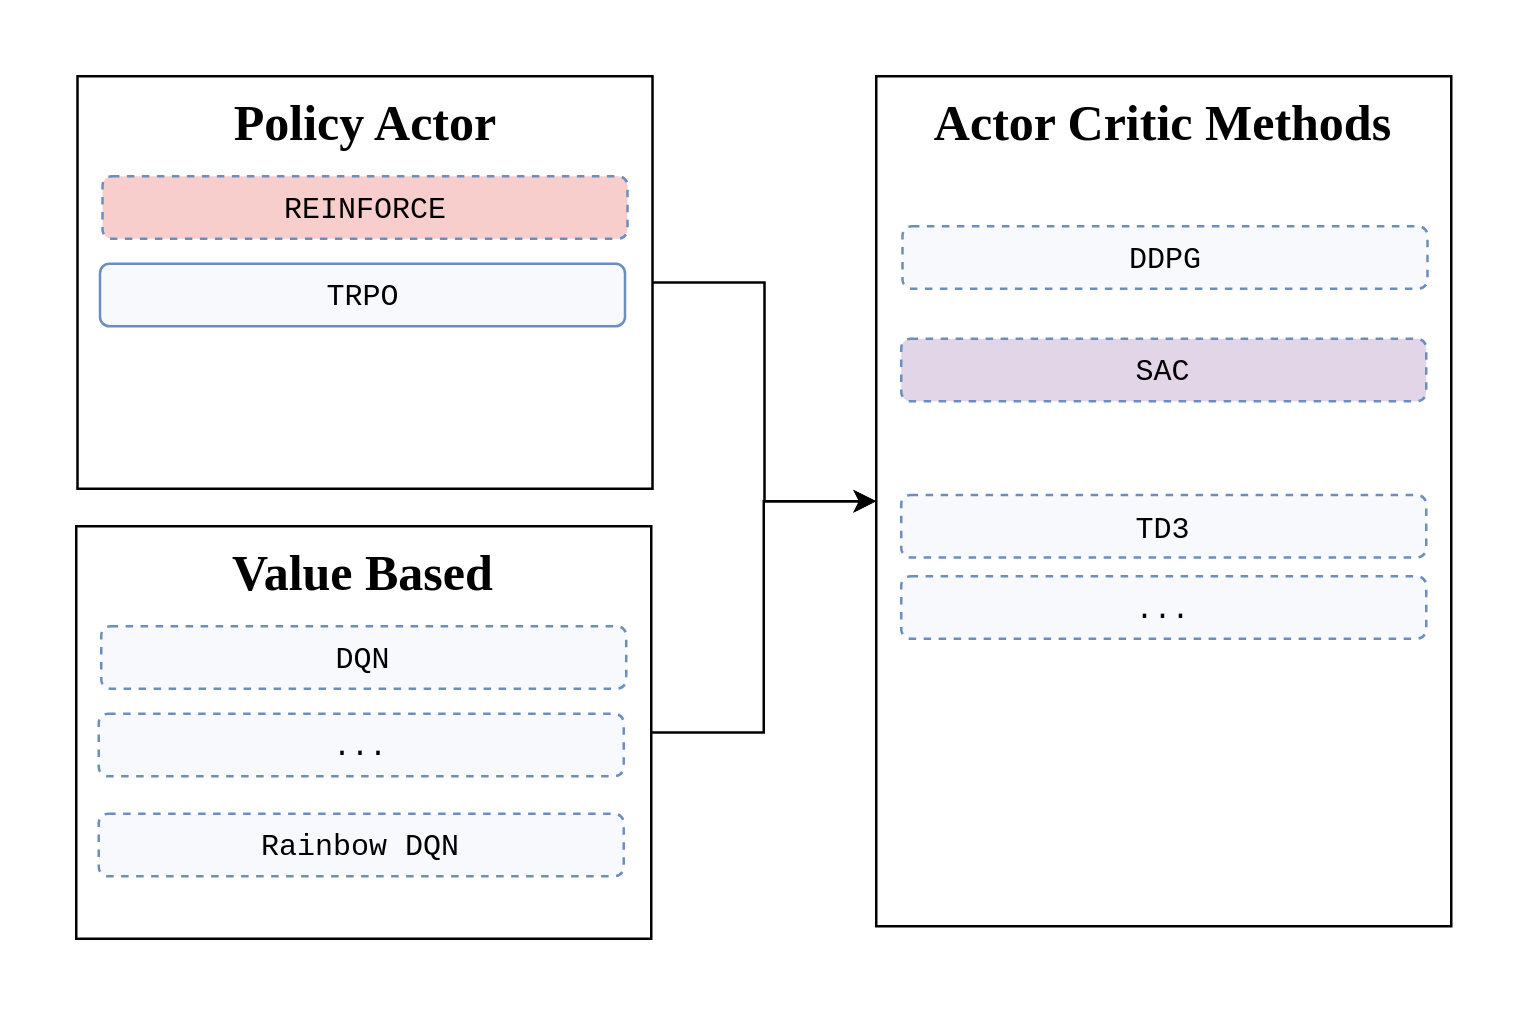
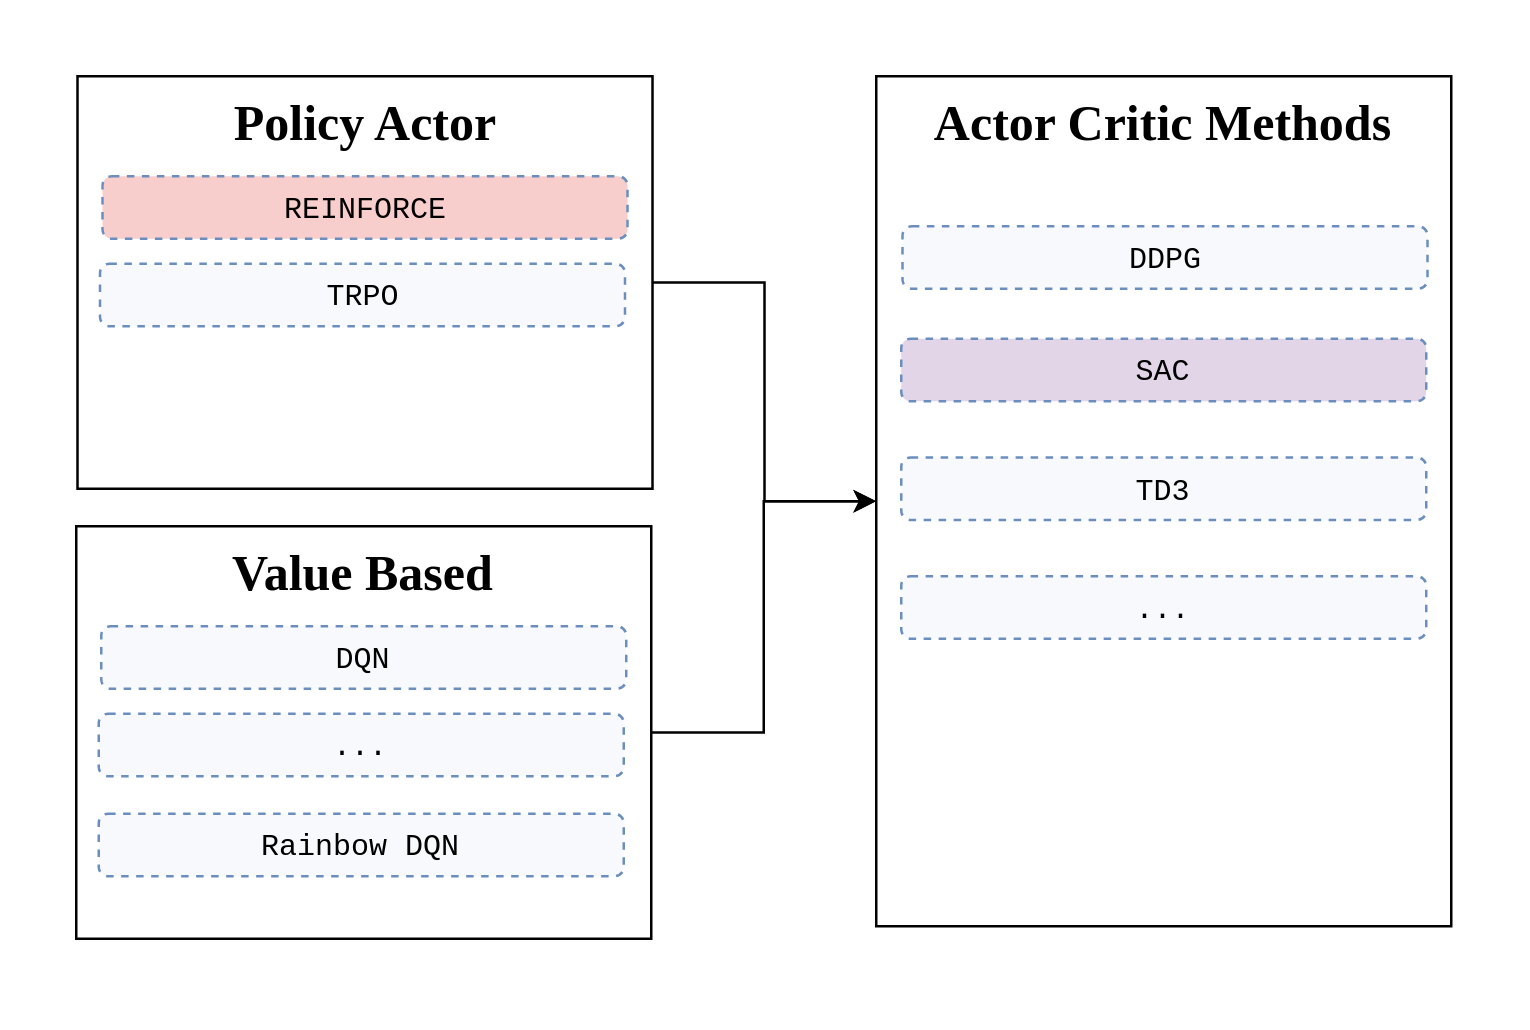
(363, 295) -> (363, 295)
(1164, 526) -> (1164, 489)
